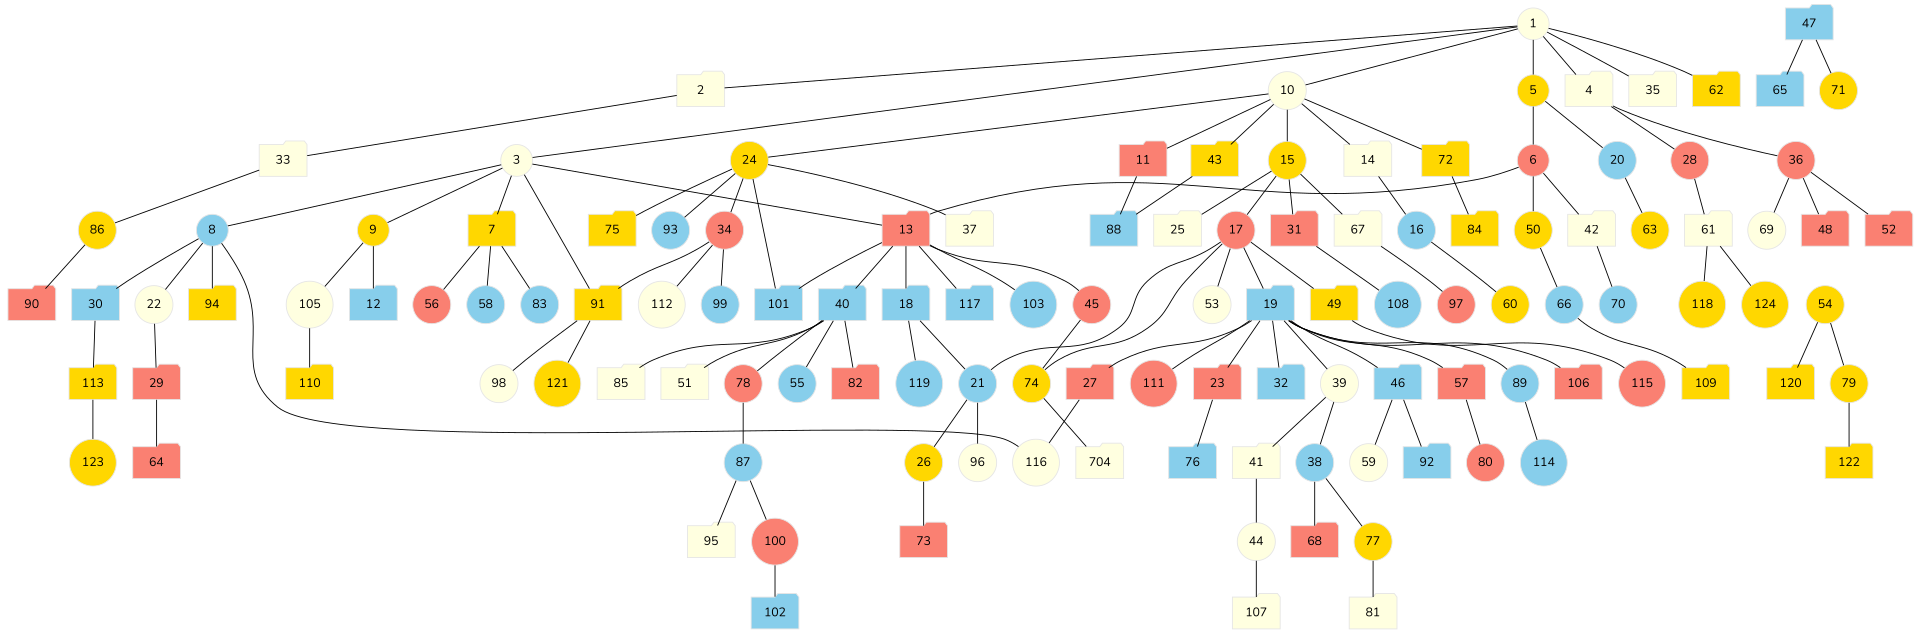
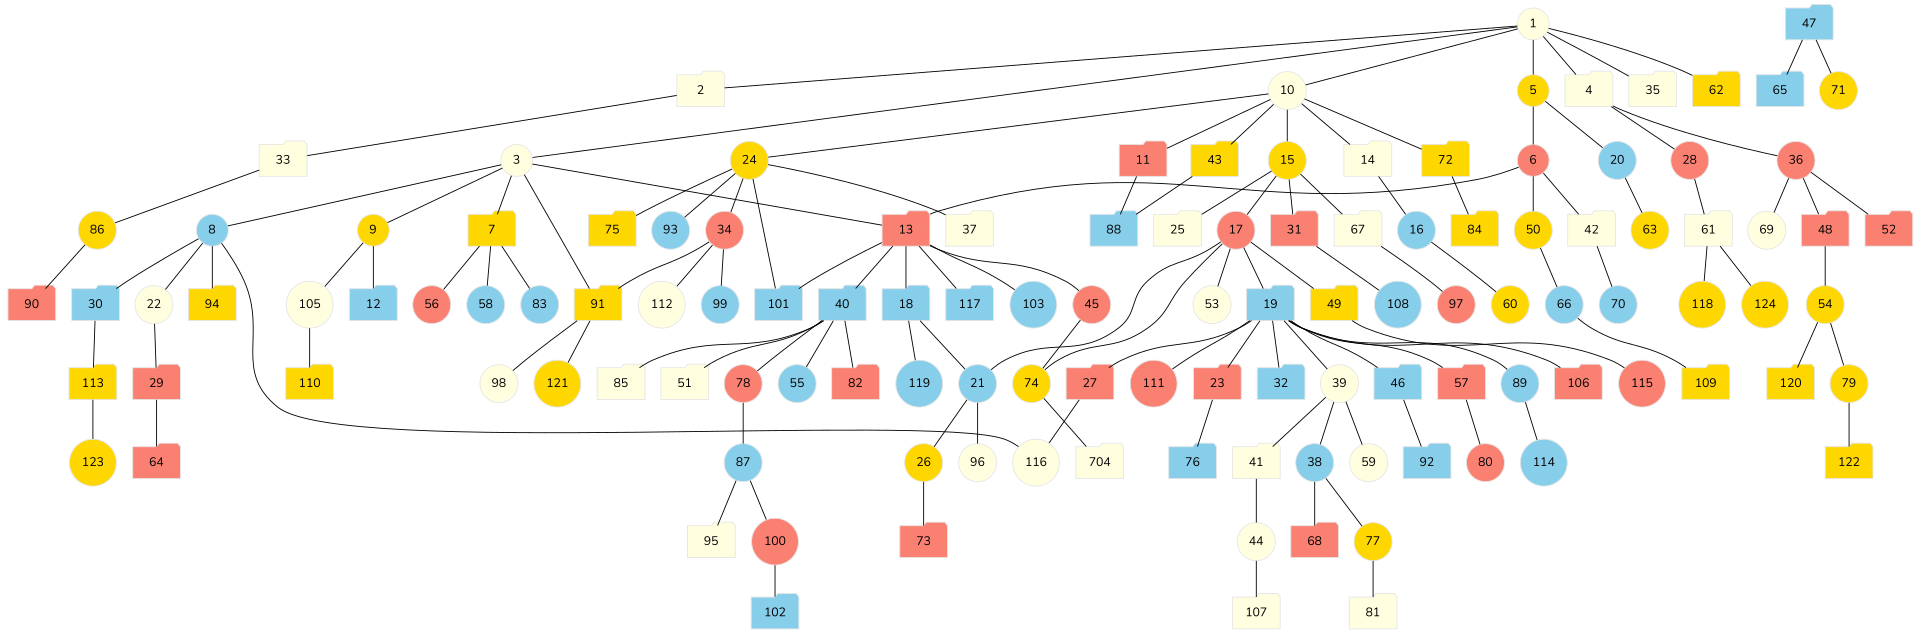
none -> (1825, 266)
(1384, 422) -> (1354, 423)
